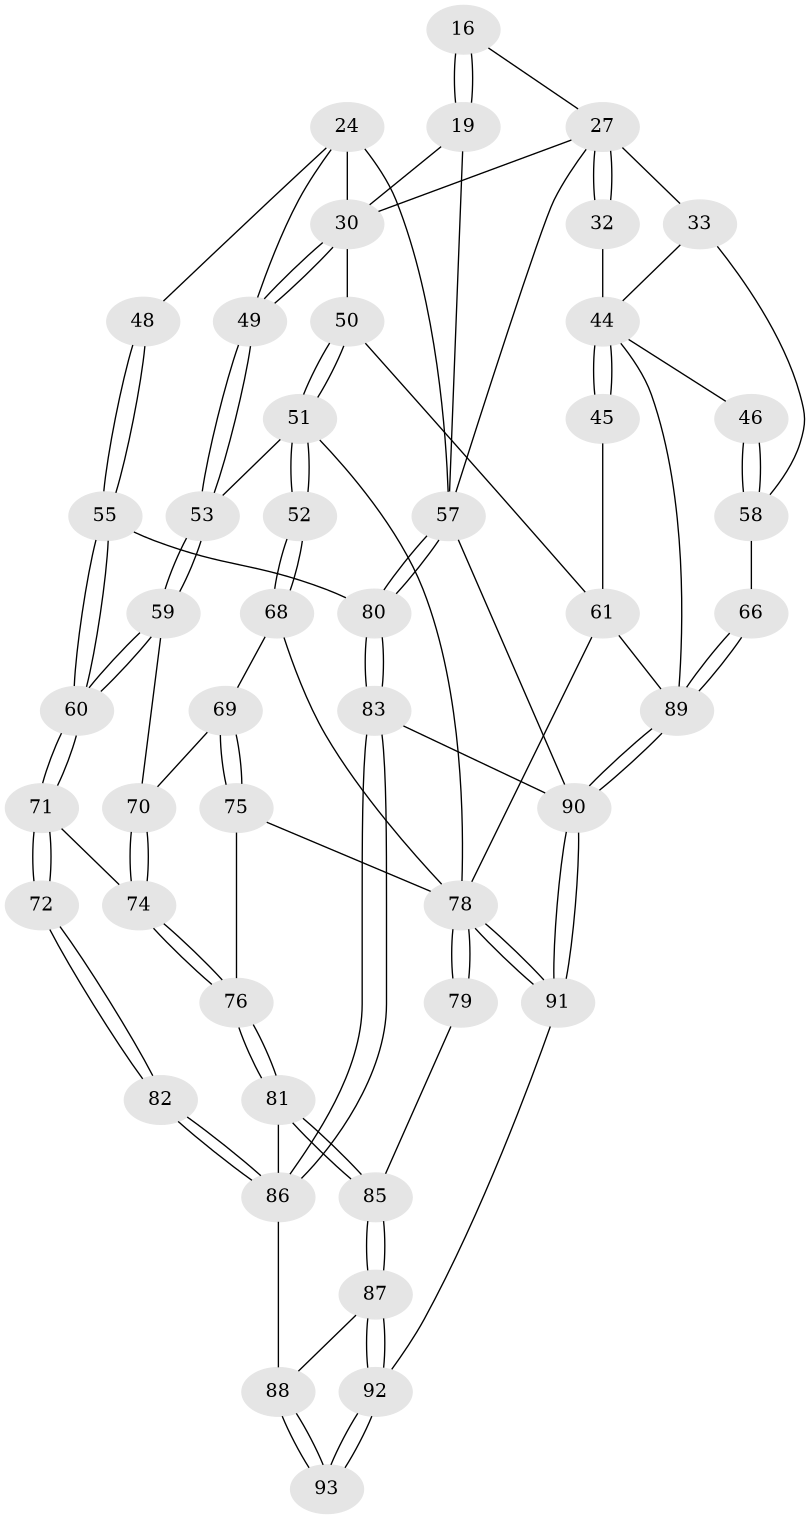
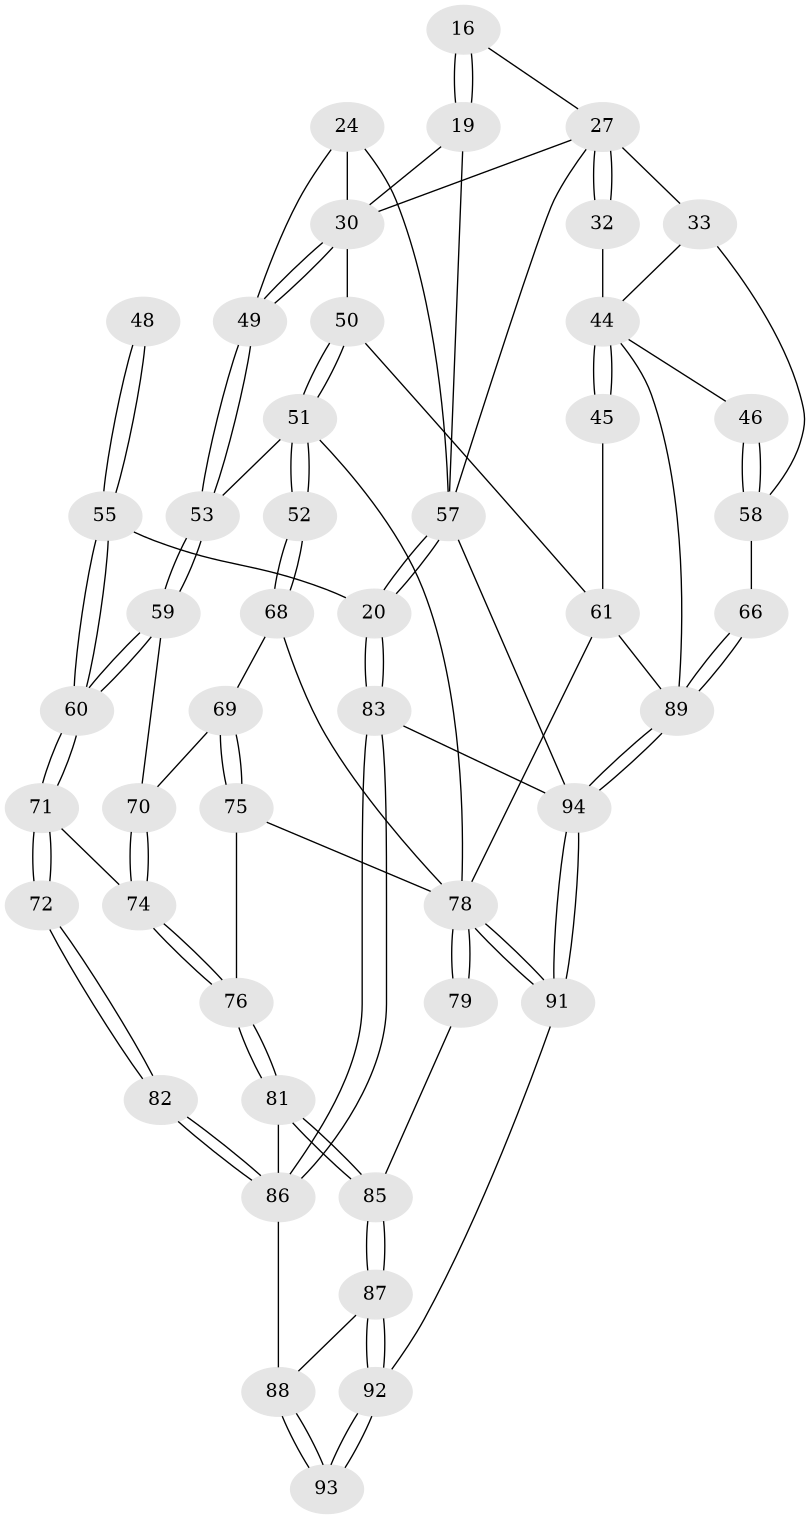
(245, 224) -> none
(374, 614) -> (374, 614)
(574, 808) -> (574, 808)
